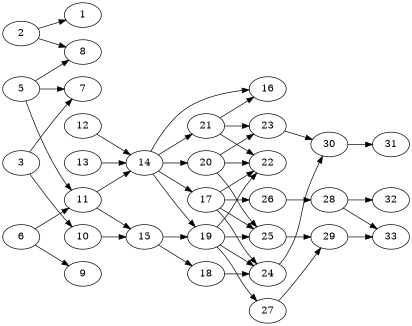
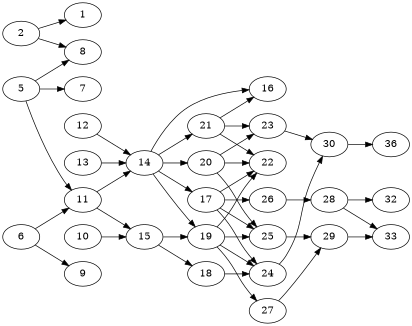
(391, 144) -> (391, 144)
(21, 163) -> none
